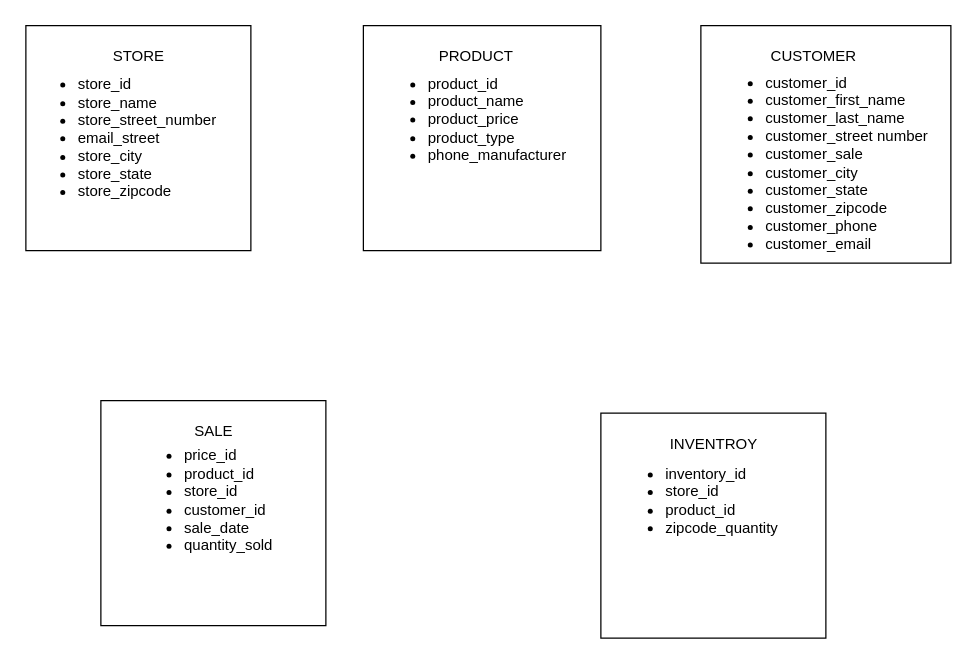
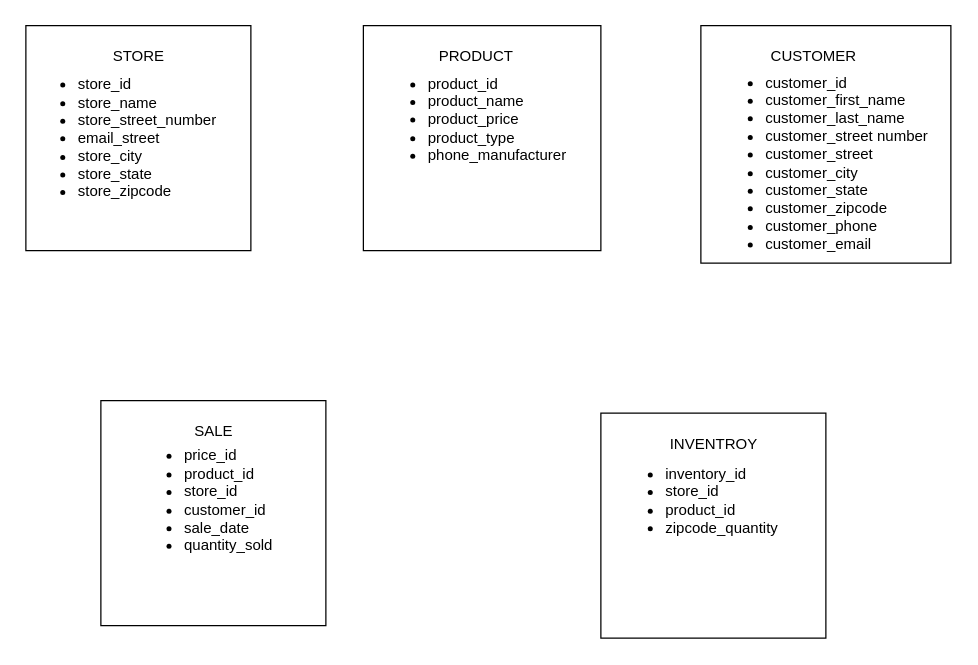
(806, 163) -> (806, 163)
